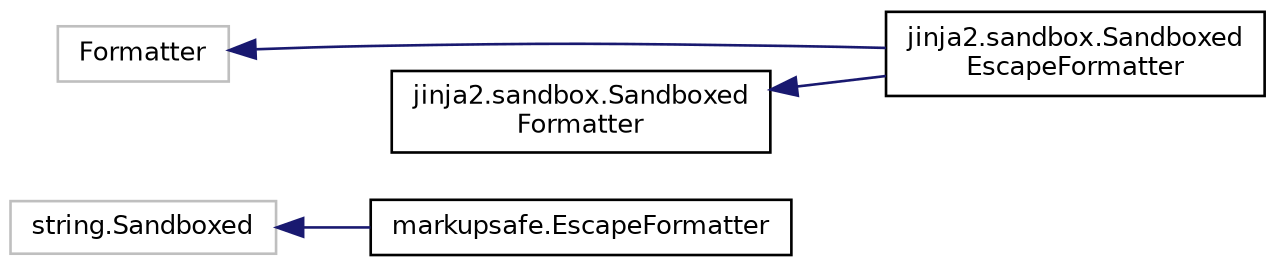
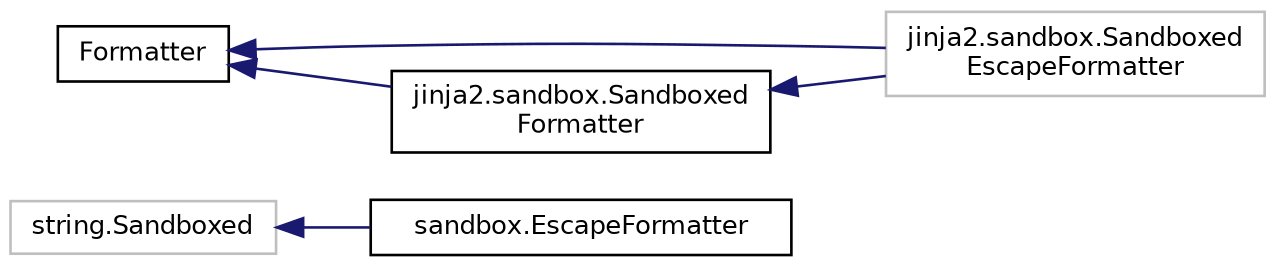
(143, 54) -> (143, 54)
(1075, 54) -> (1075, 54)
none -> (323, 78)
(581, 227) -> (581, 227)
